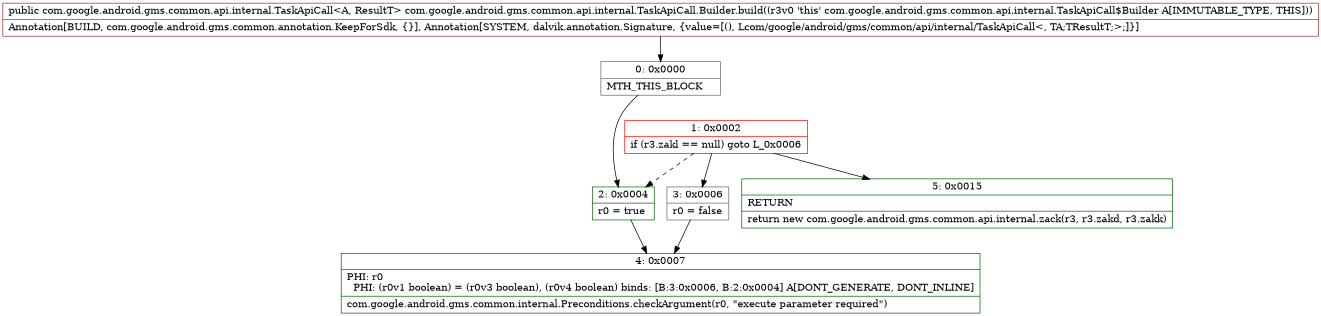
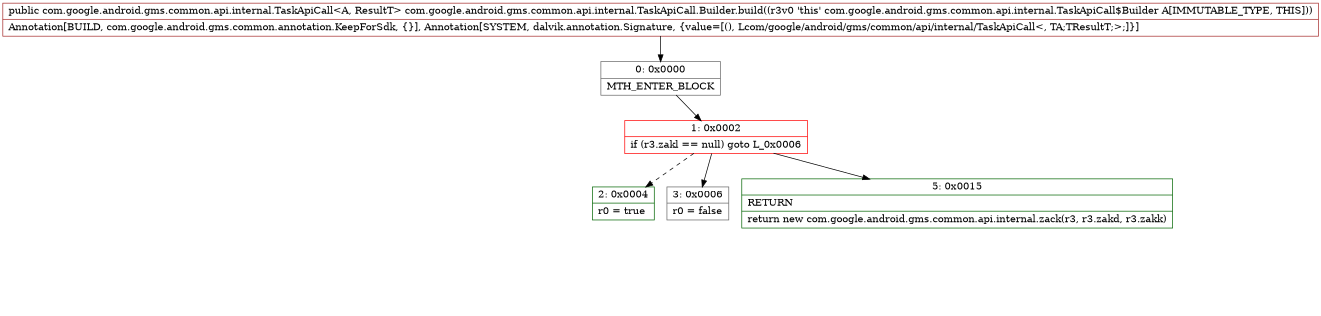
(655, 86) -> (661, 86)
(615, 134) -> (686, 105)
(661, 283) -> none
